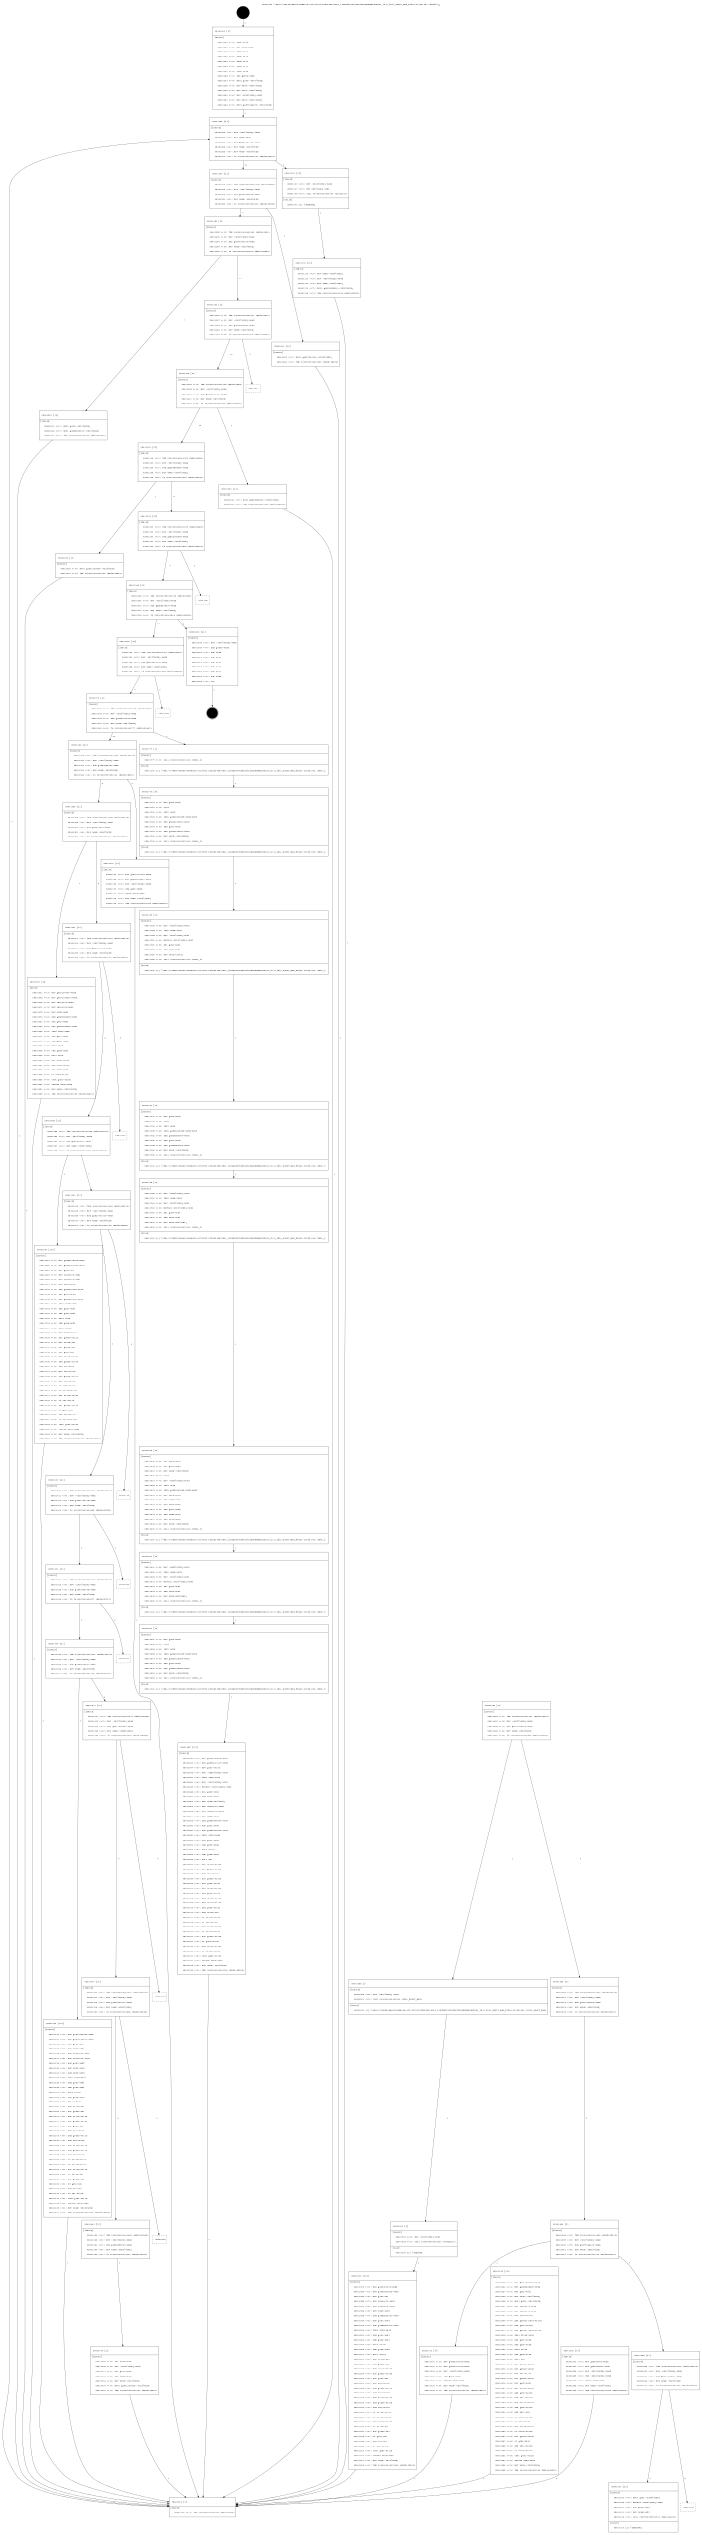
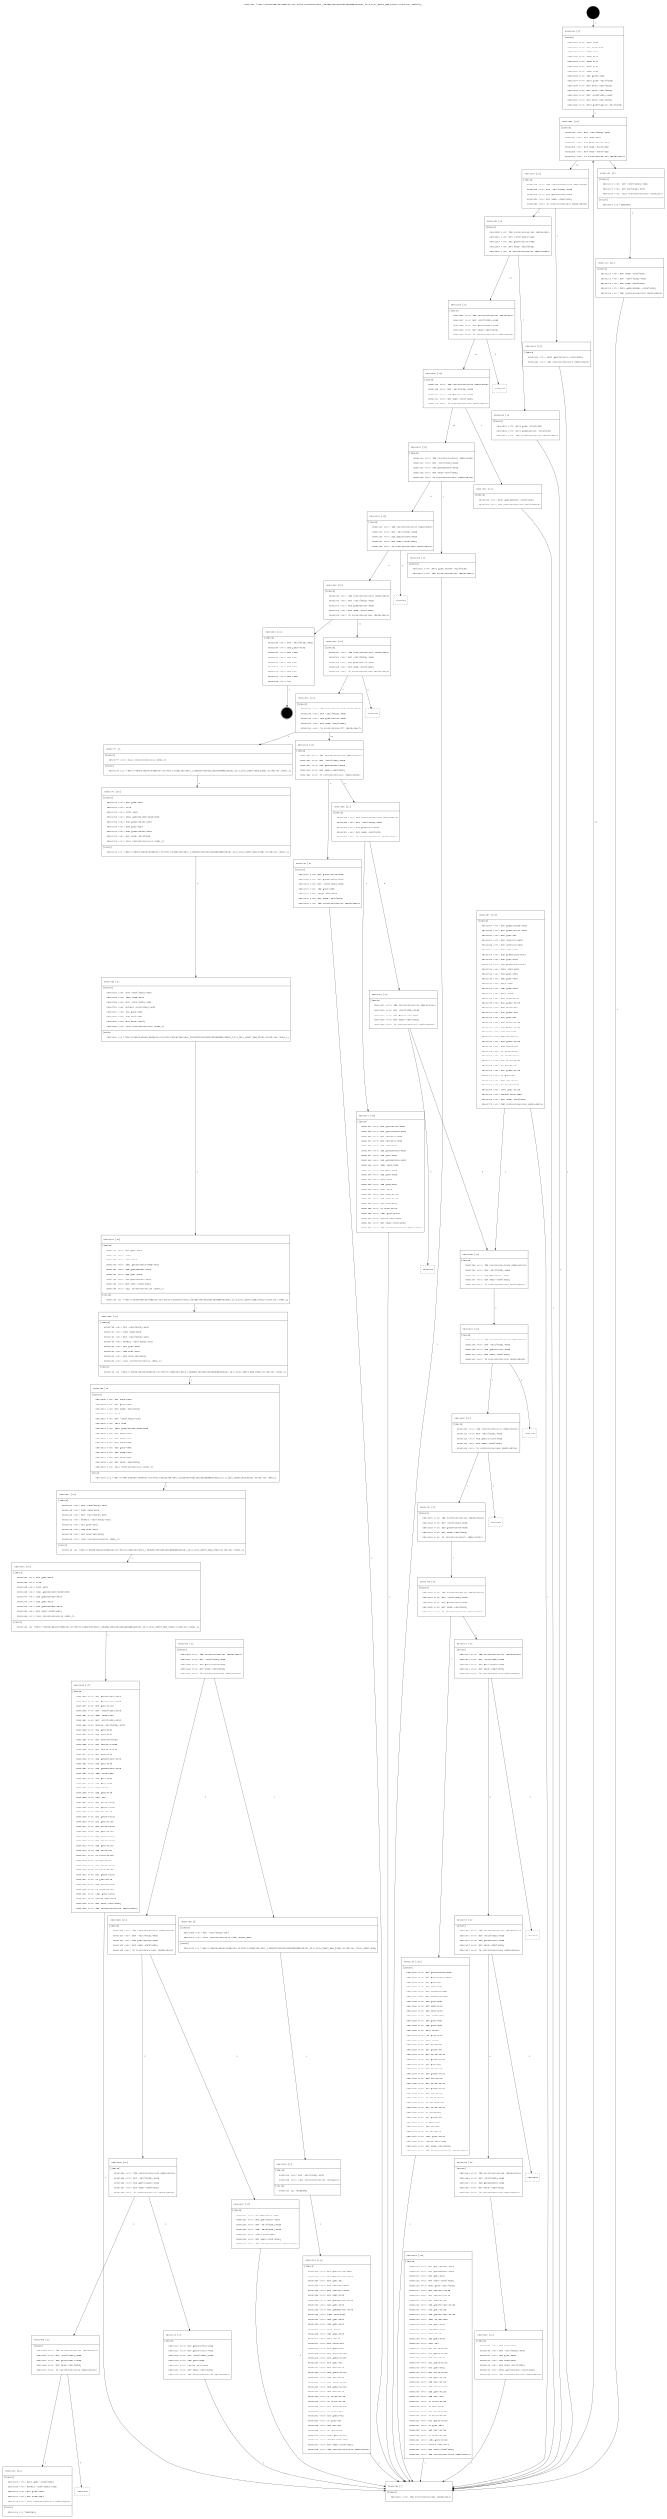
(59, 1199) -> (500, 1178)
(123, 1659) -> none
none -> (202, 2076)
